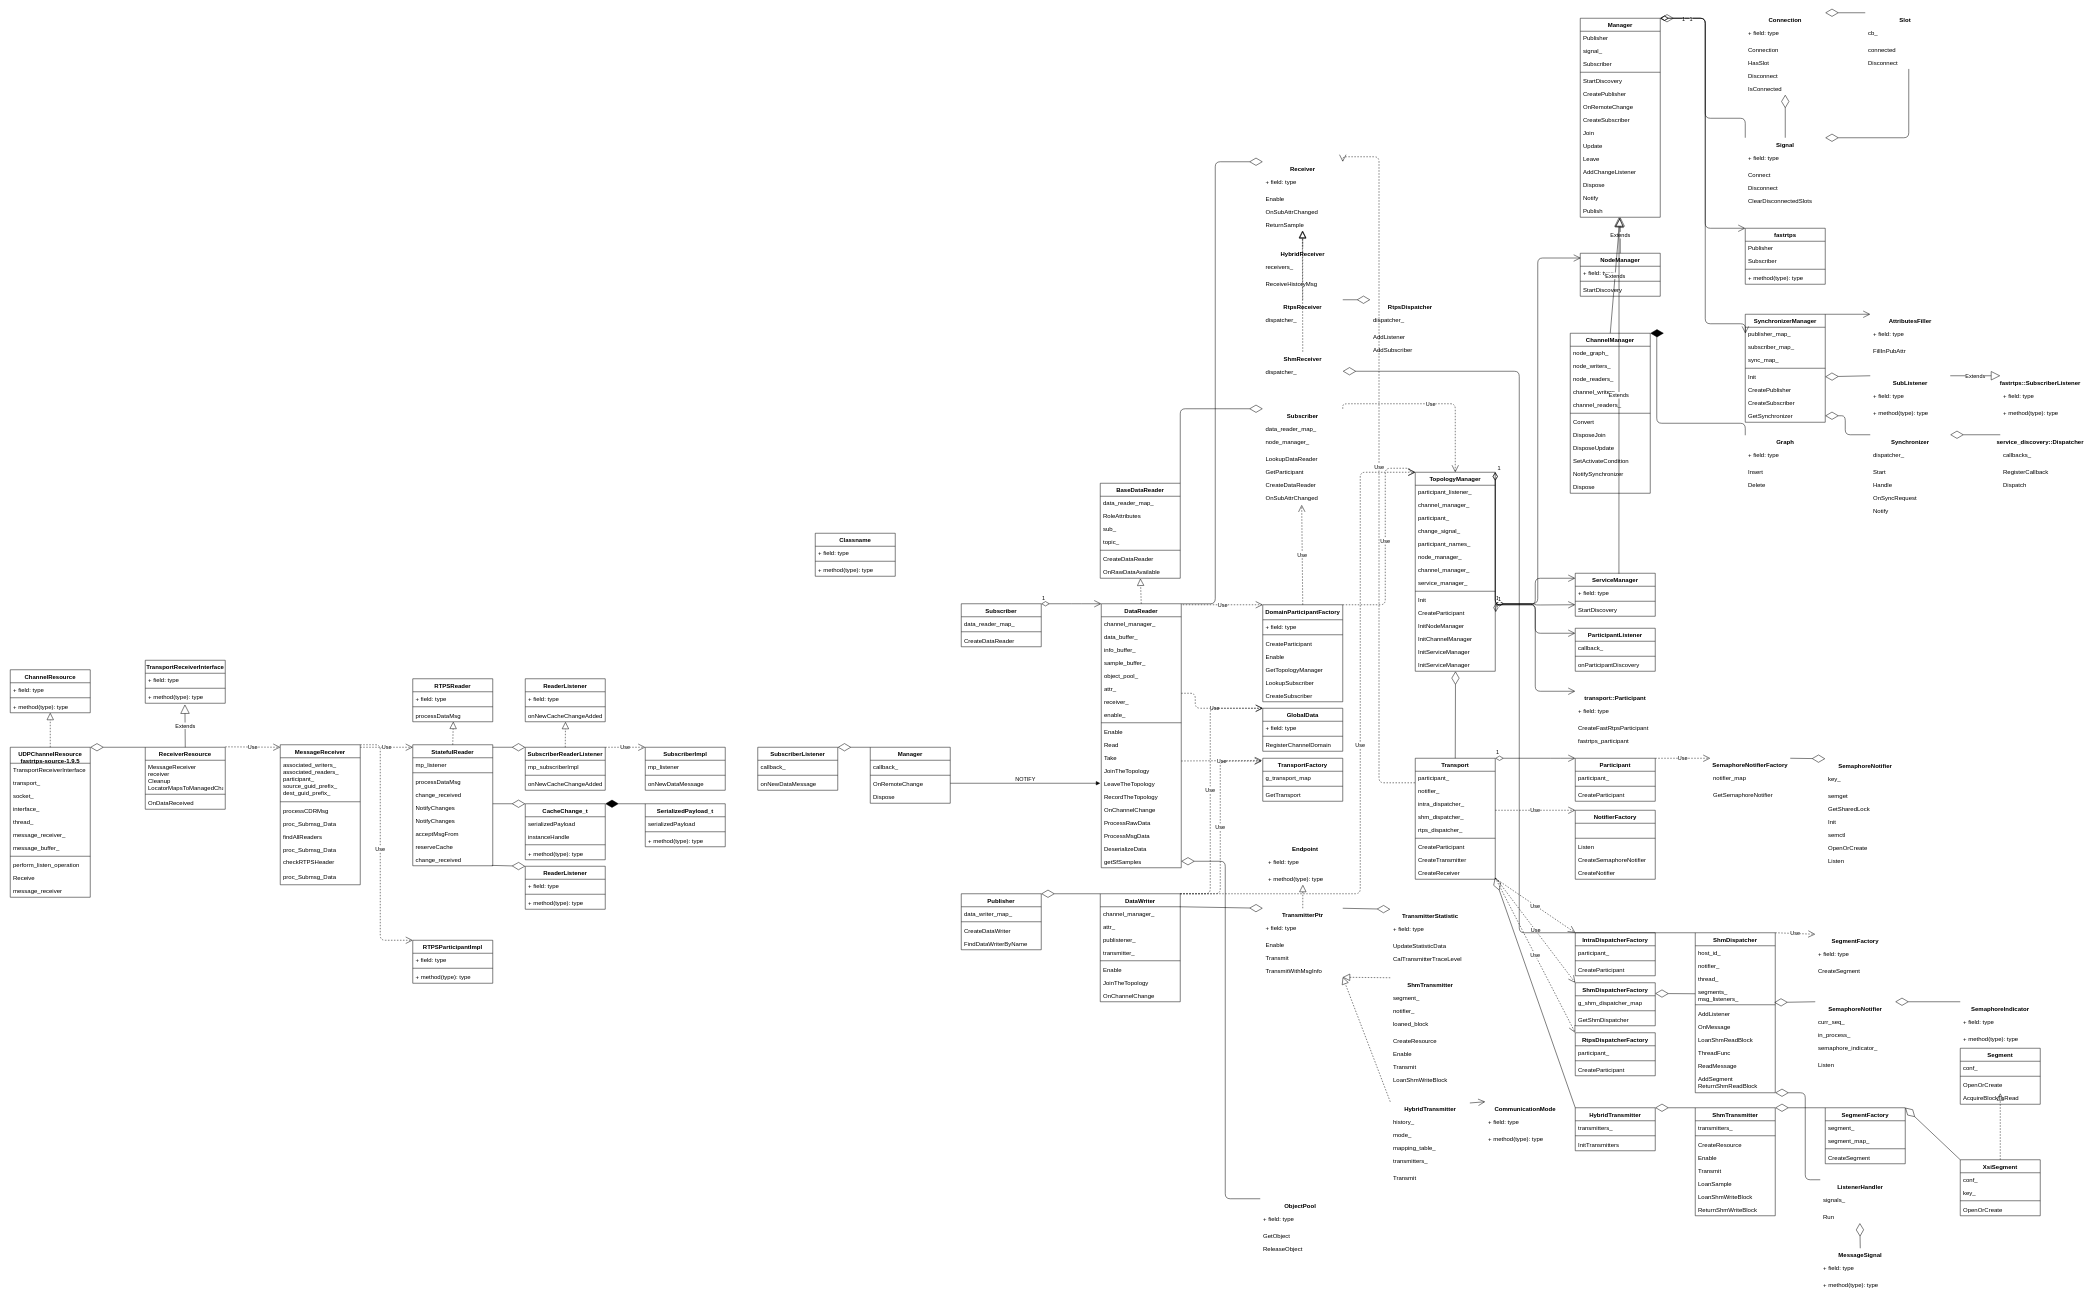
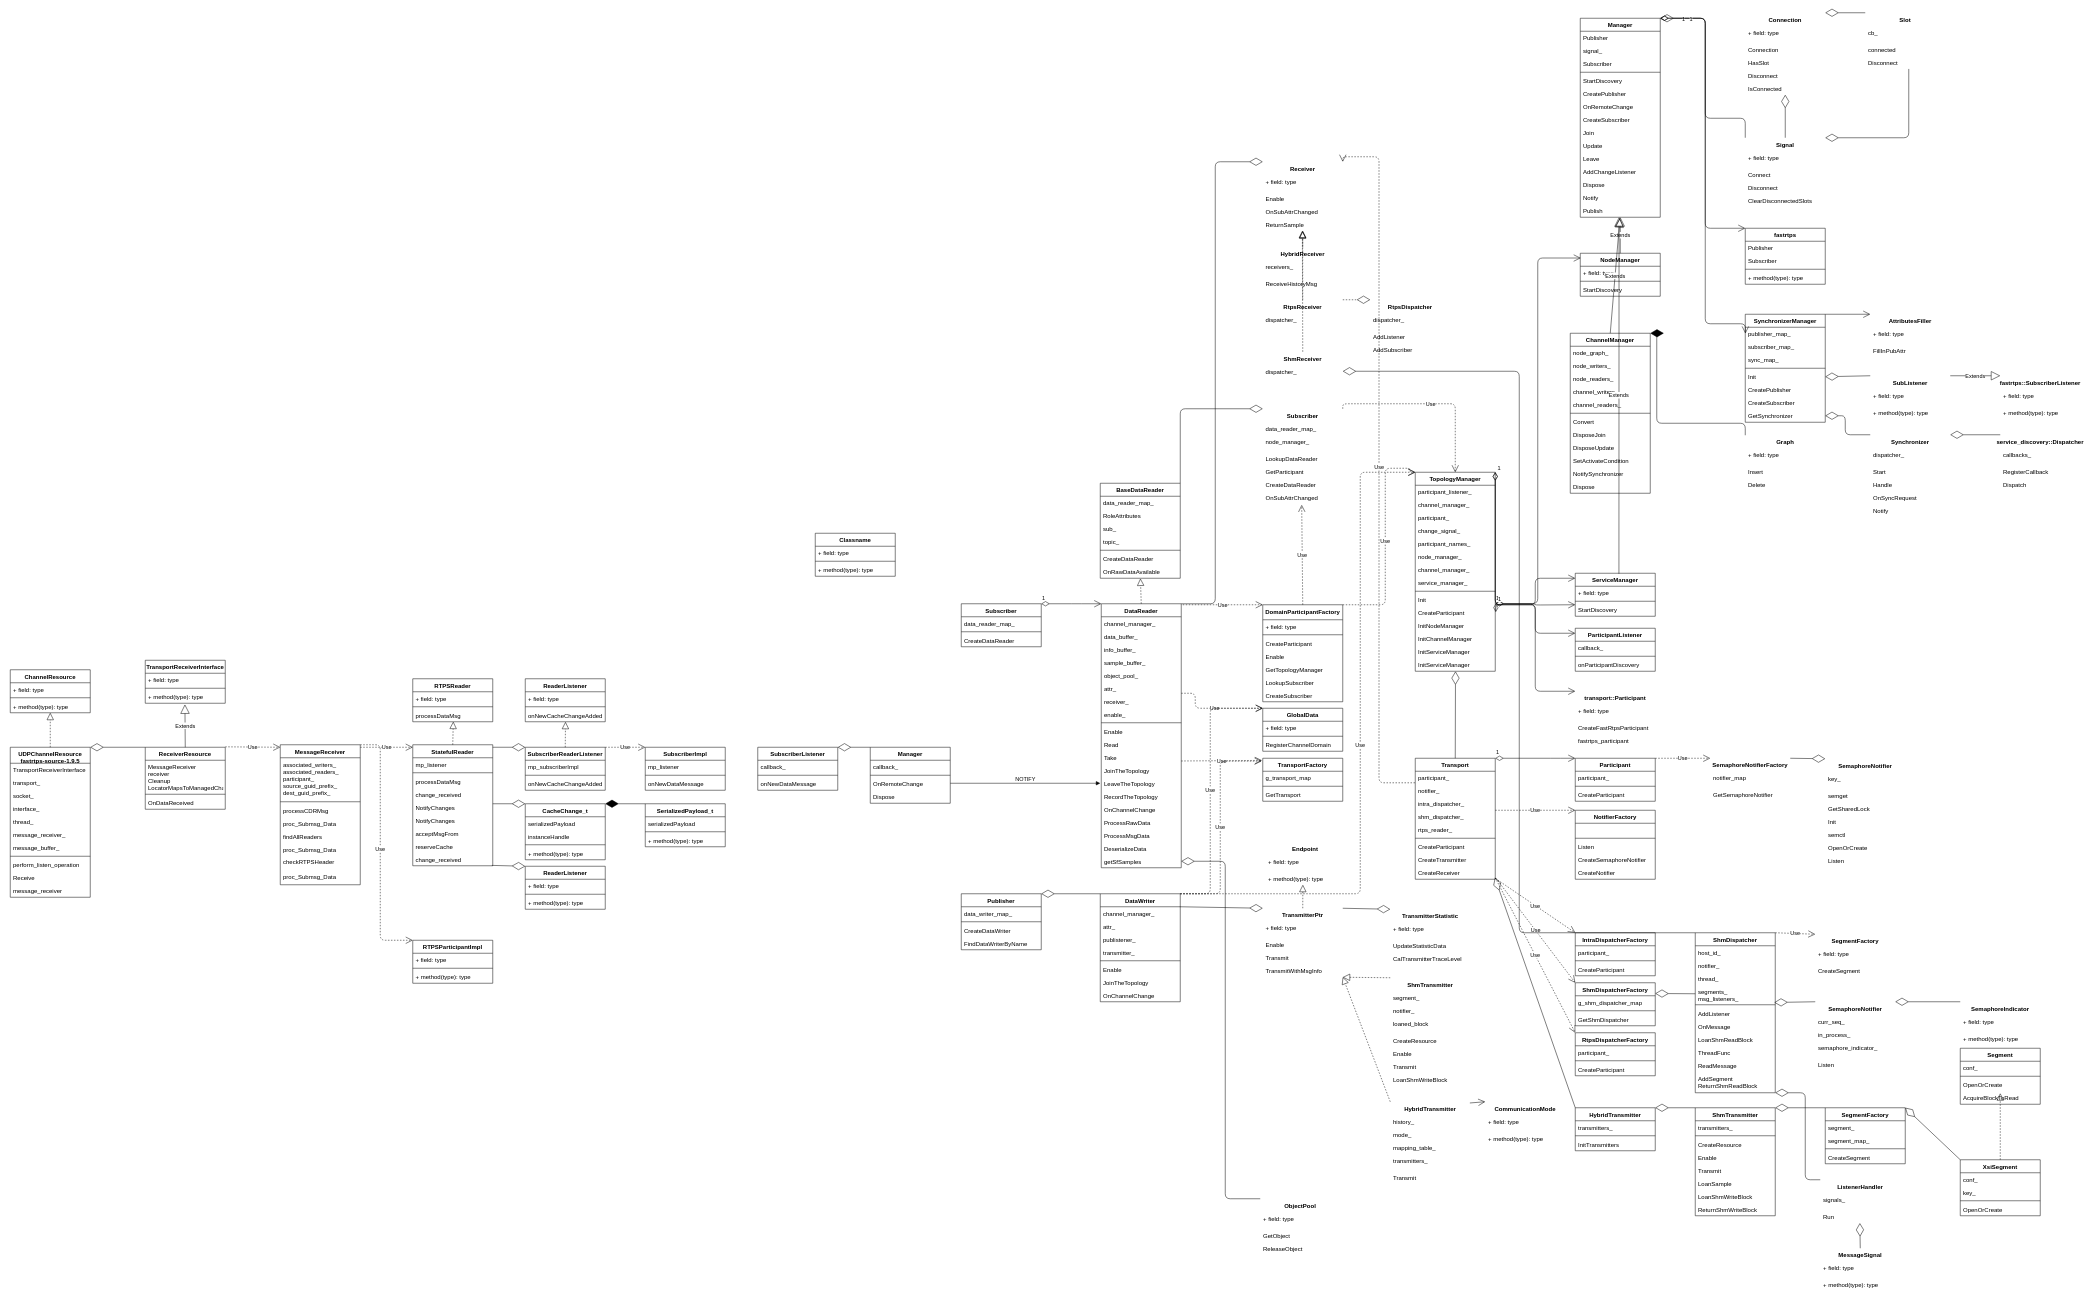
(1350, 300) -> (1350, 300)
(1444, 830) -> (1438, 830)
